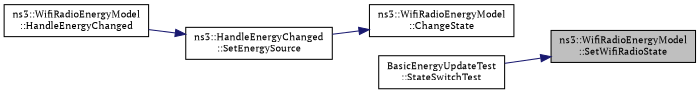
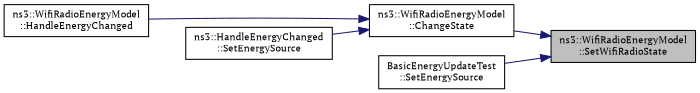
(162, 31) -> (254, 18)
none -> (527, 33)
(442, 72) -> (442, 72)
